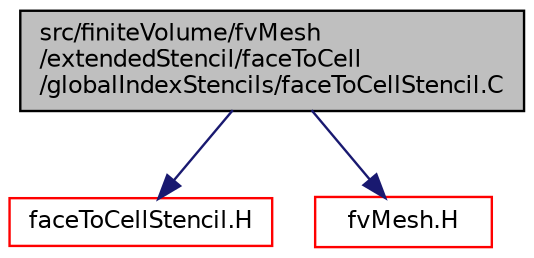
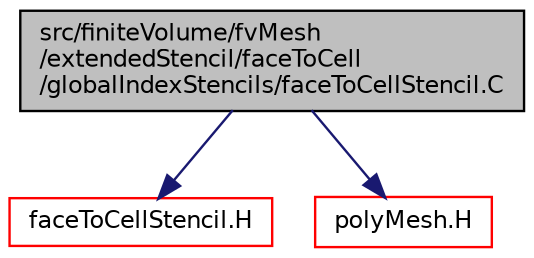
(403, 222) -> (403, 222)
